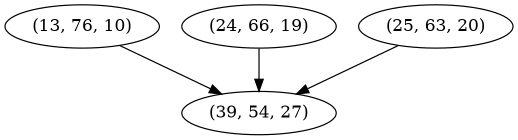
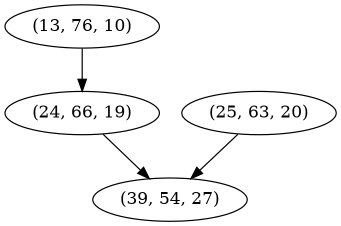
(165, 67) -> (82, 64)
